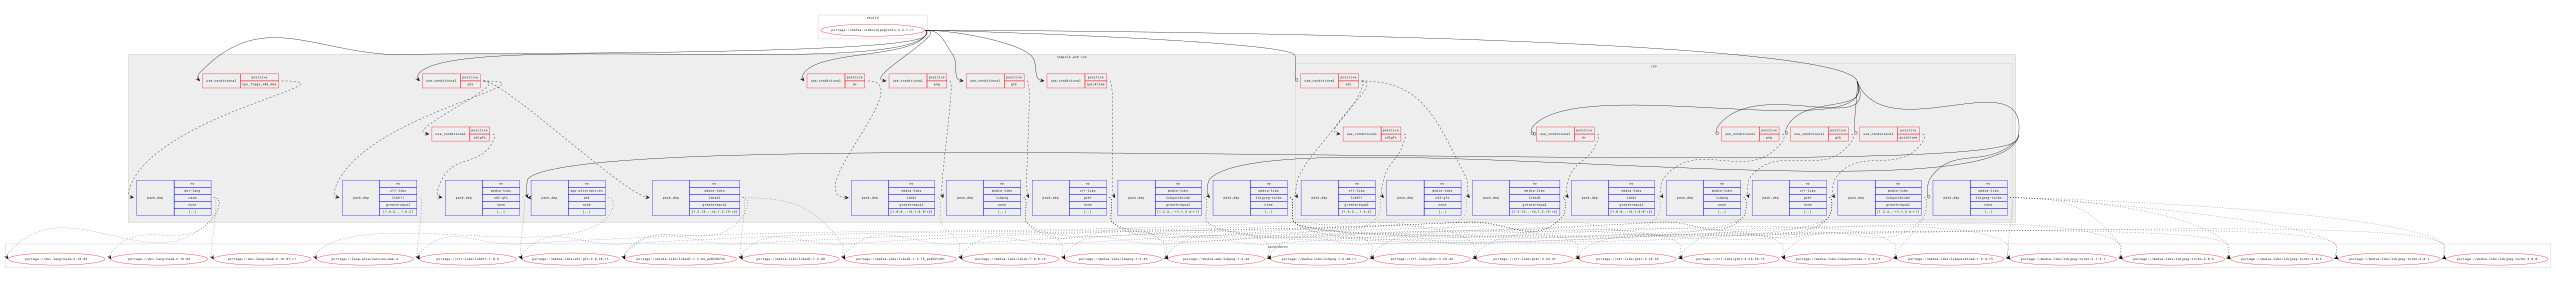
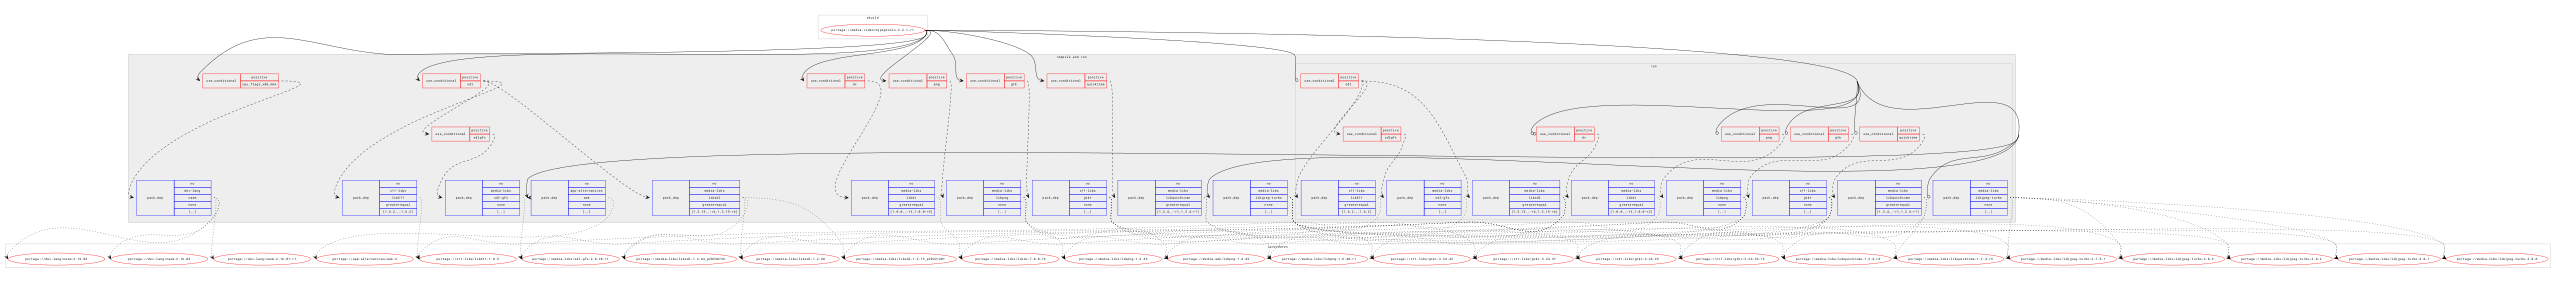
(365, 259) -> (365, 259)
